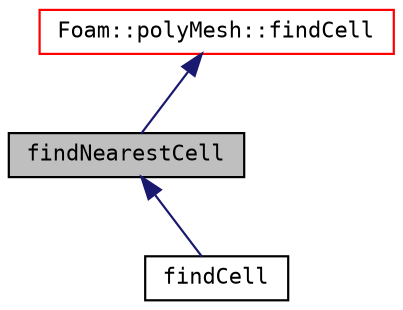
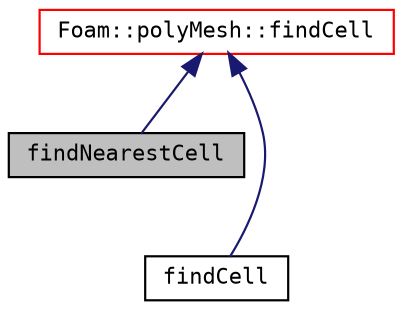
(179, 226) -> (264, 166)
